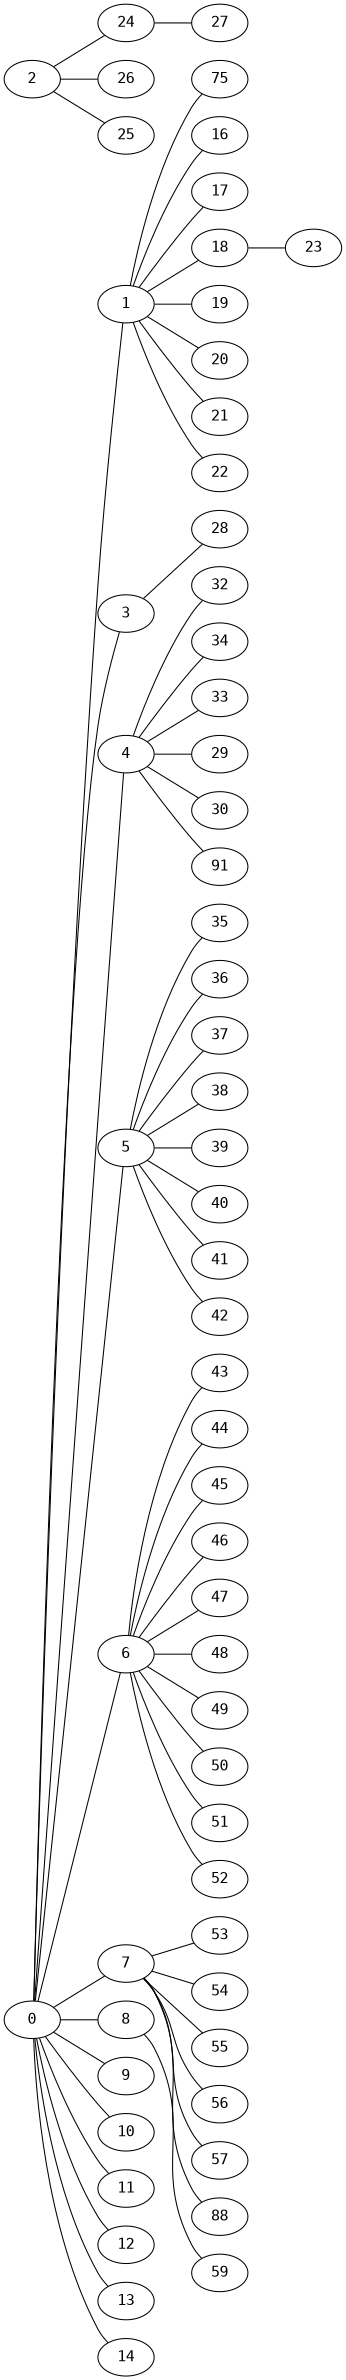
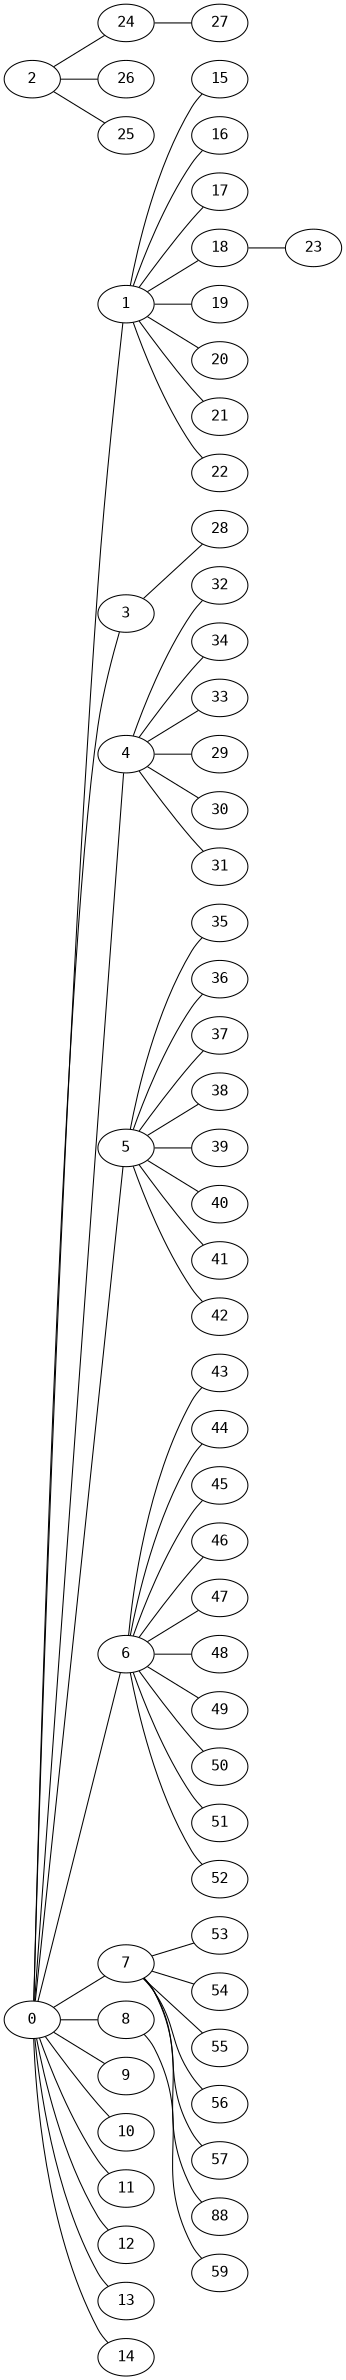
(220, 79) -> (220, 79)
(220, 867) -> (220, 867)
